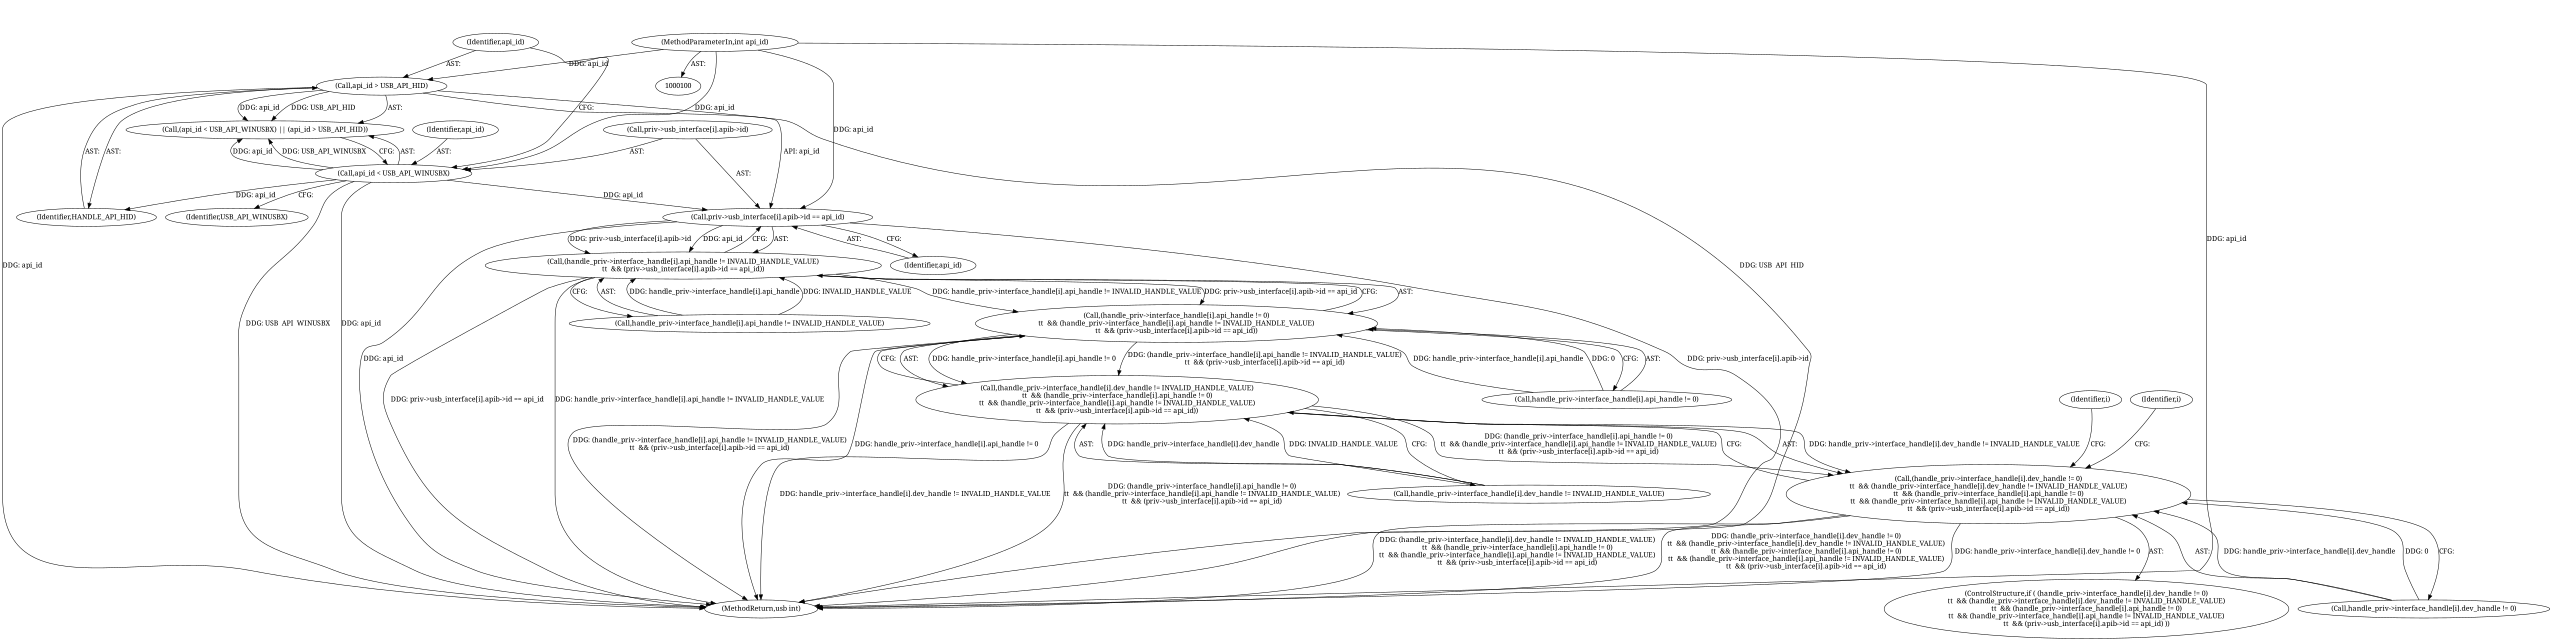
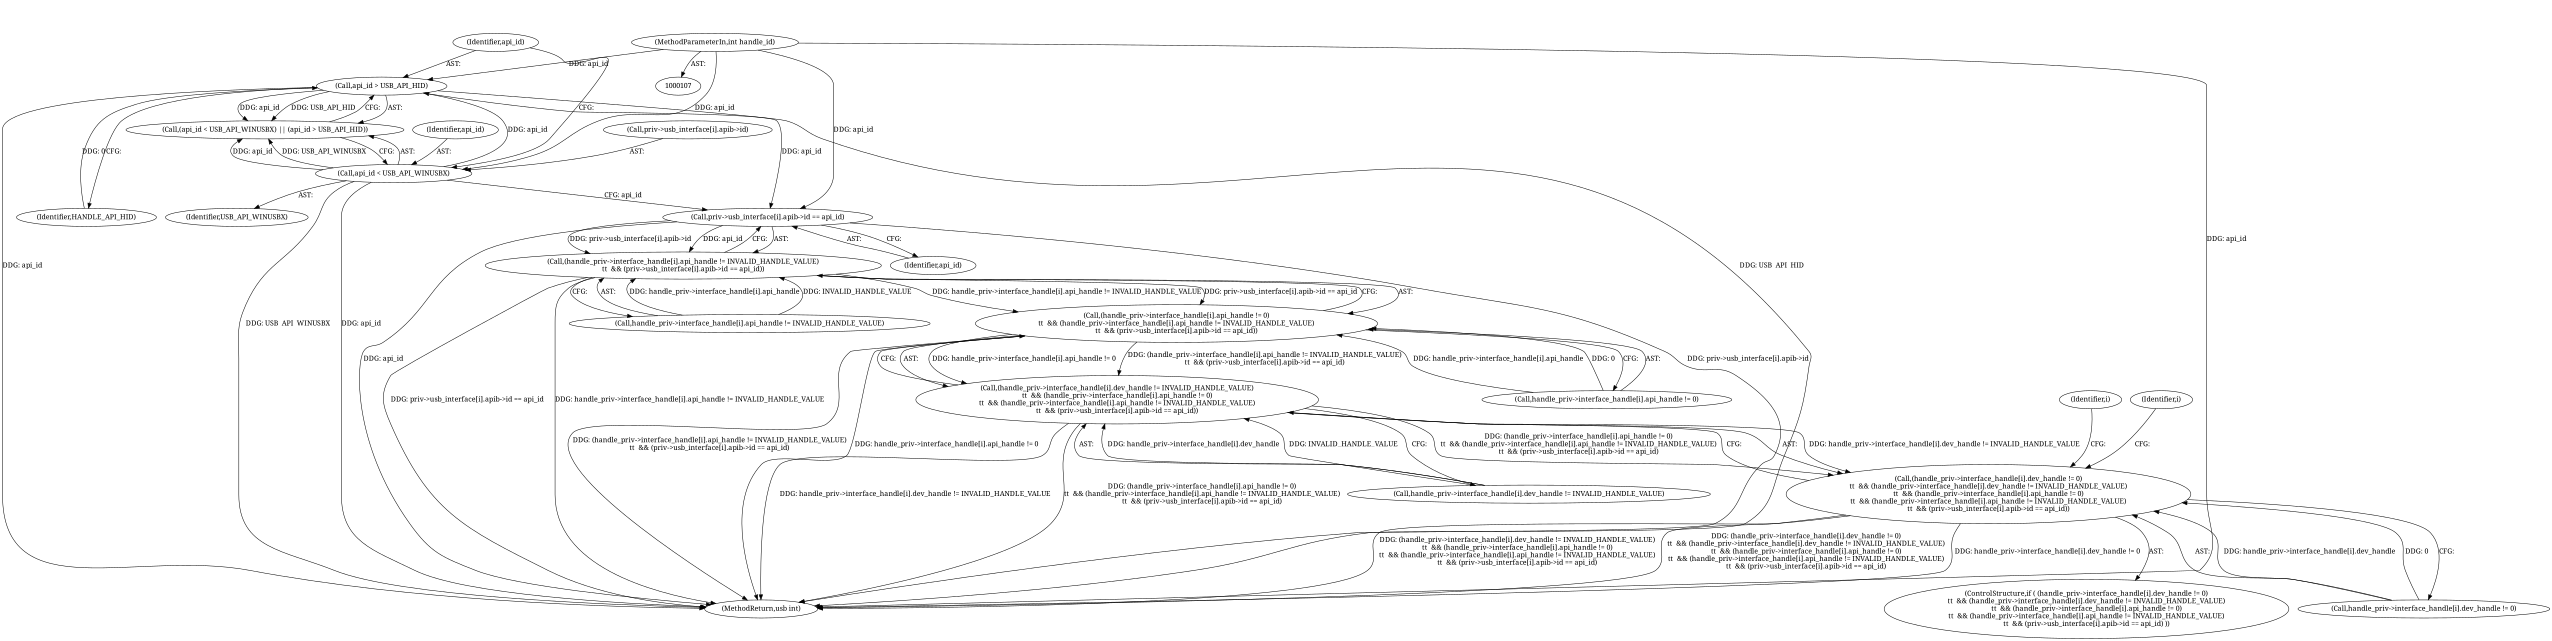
(715, 42) -> (715, 42)
(678, 86) -> (678, 86)
none -> (352, 114)
(94, 152) -> (94, 152)
(115, 152) -> (115, 152)
(802, 152) -> (802, 152)
(726, 172) -> none
(233, 192) -> (505, 125)
(307, 195) -> (307, 195)
(623, 195) -> (623, 195)
